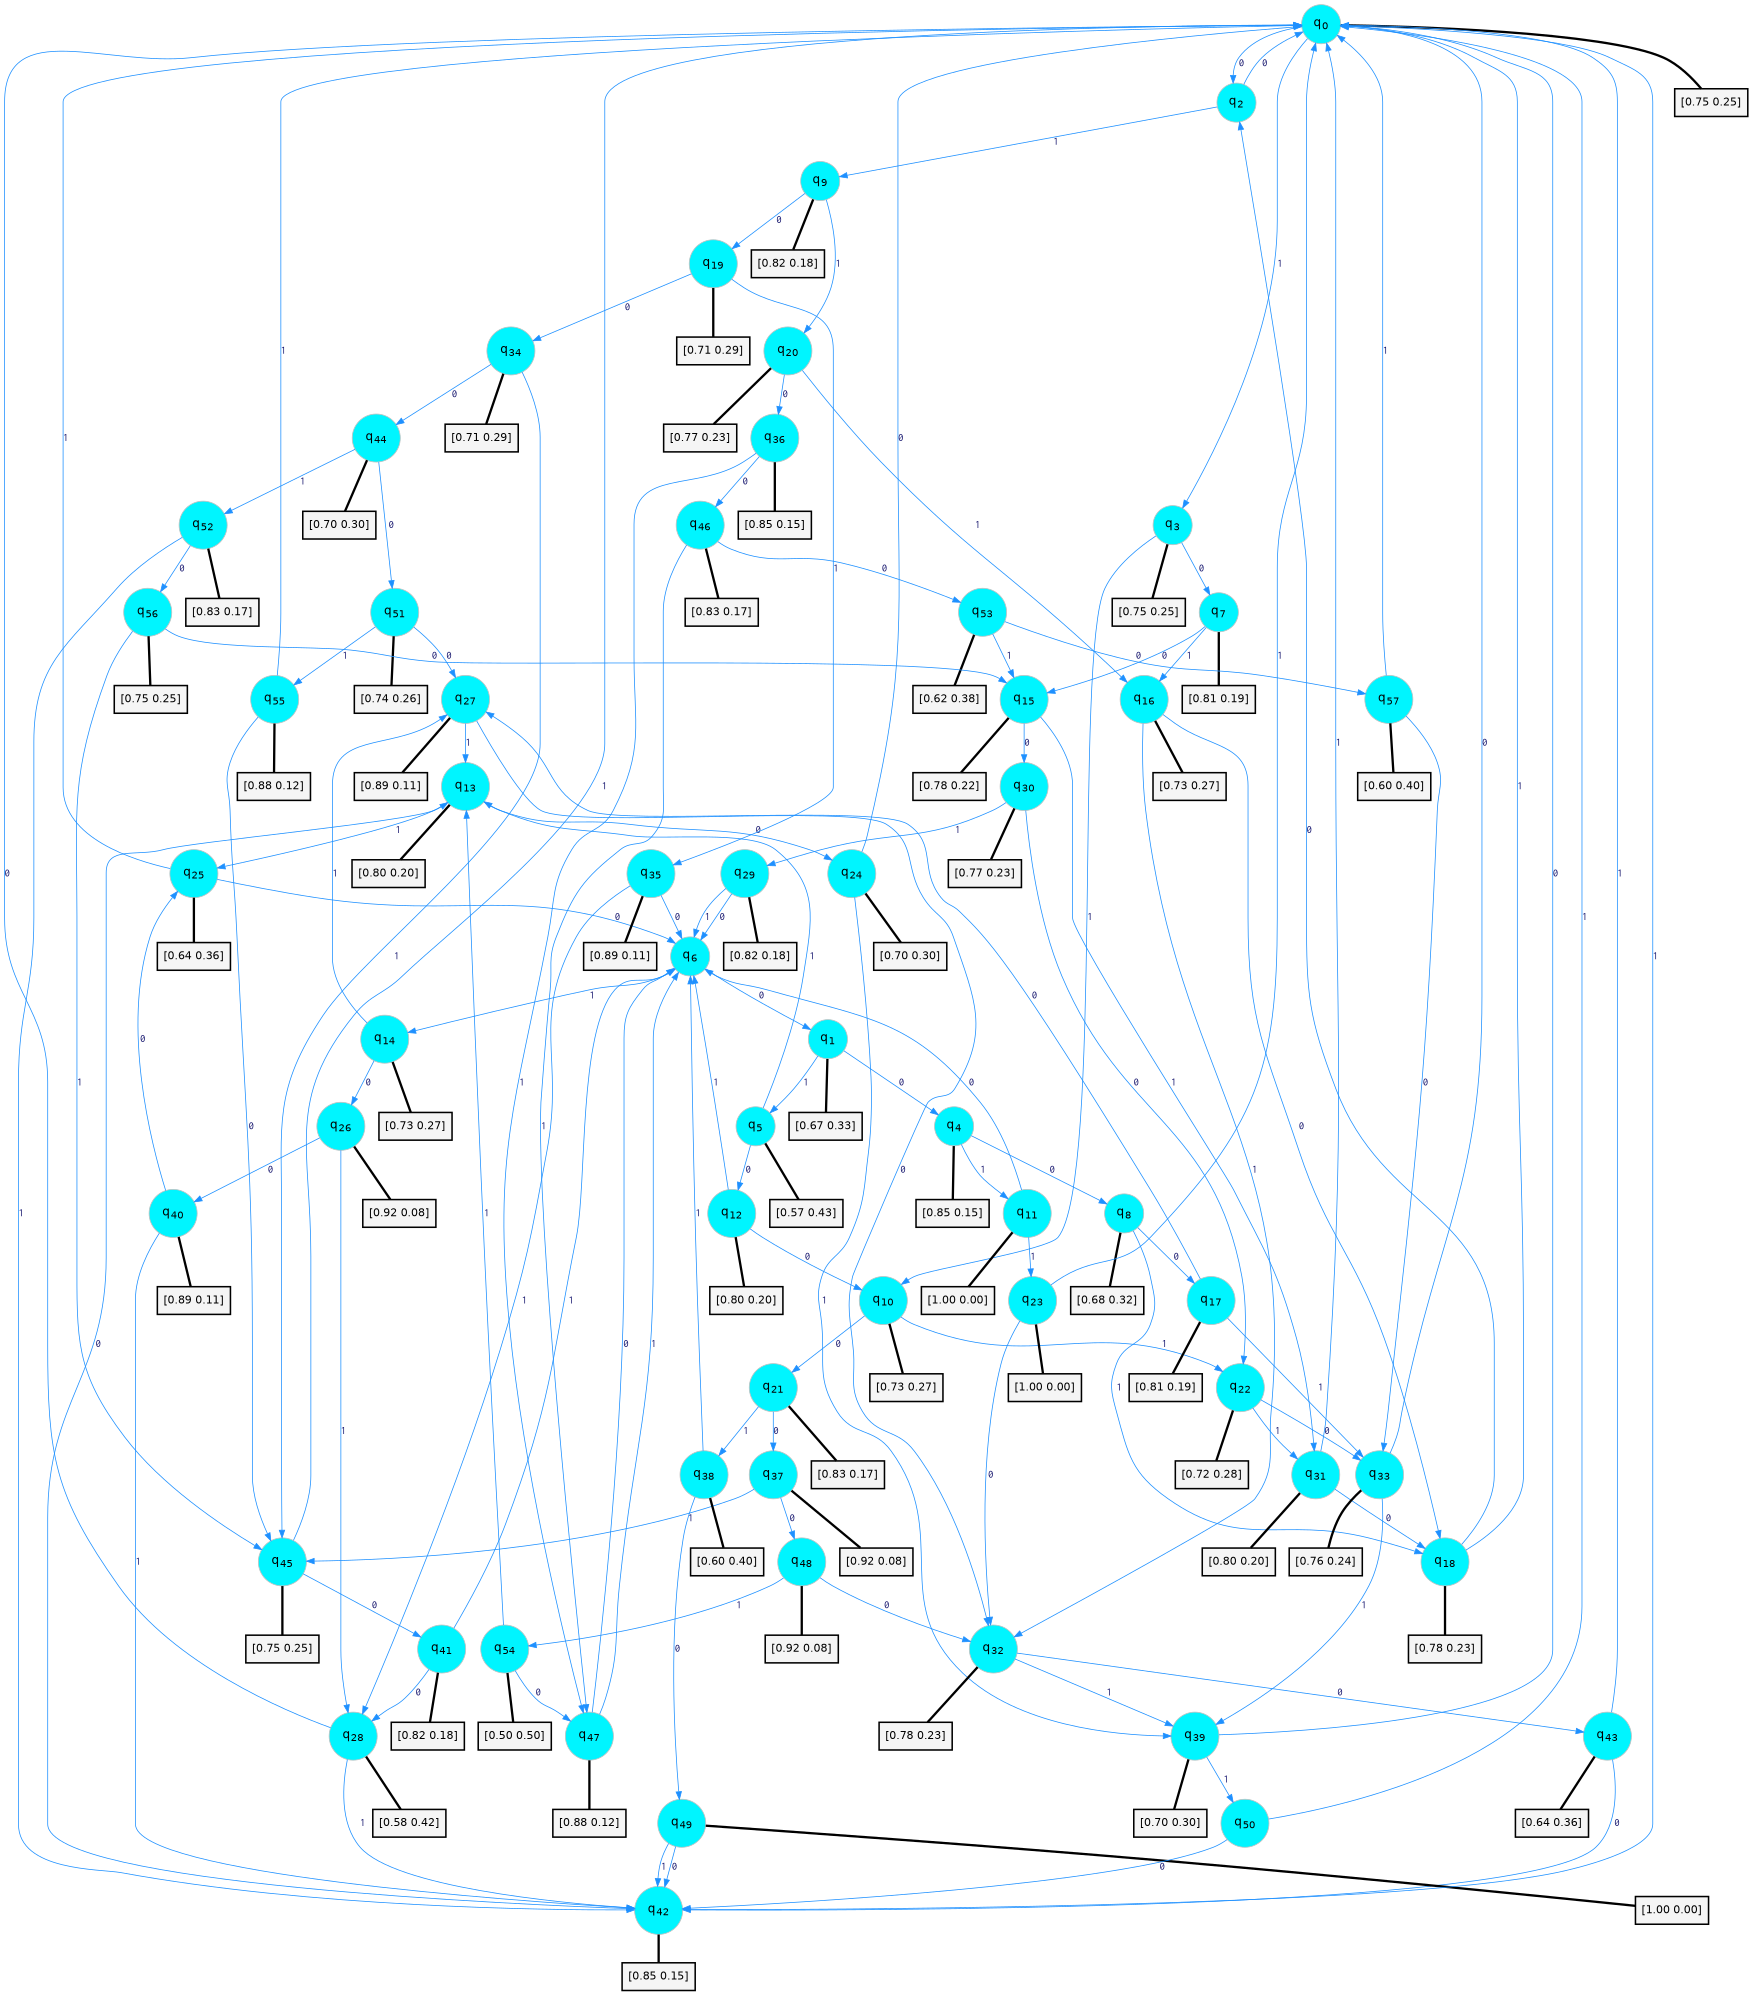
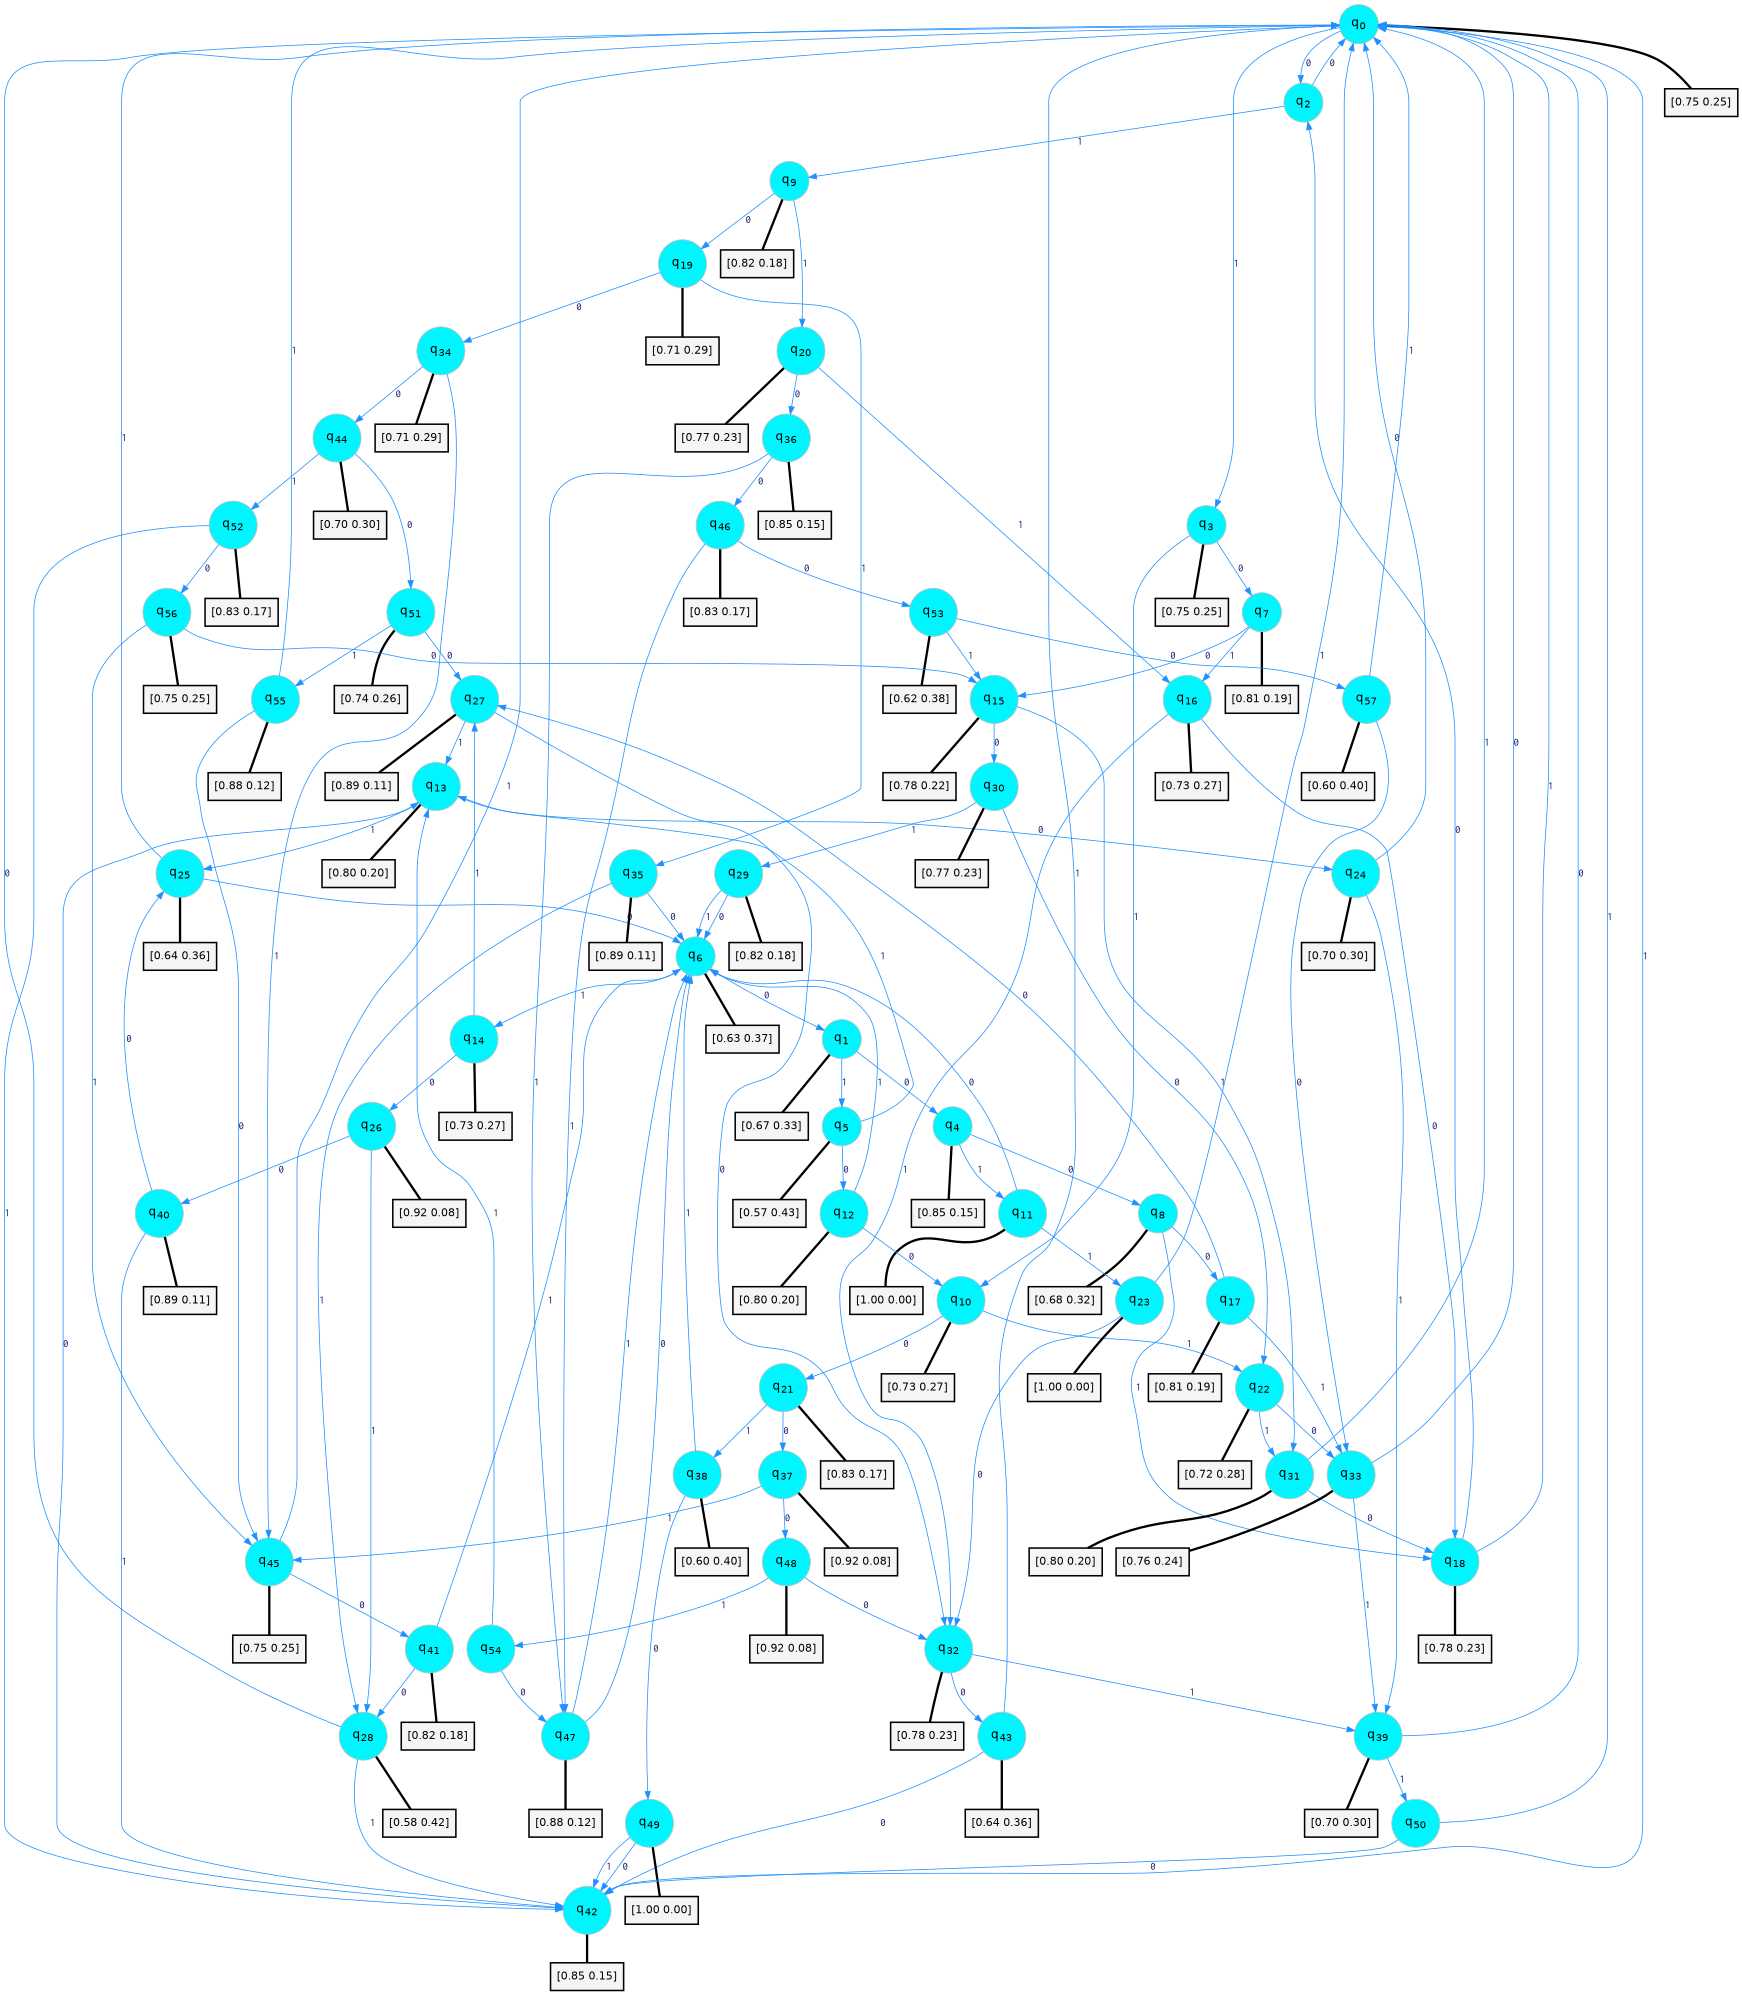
none -> (743, 1039)
(515, 1736) -> none
